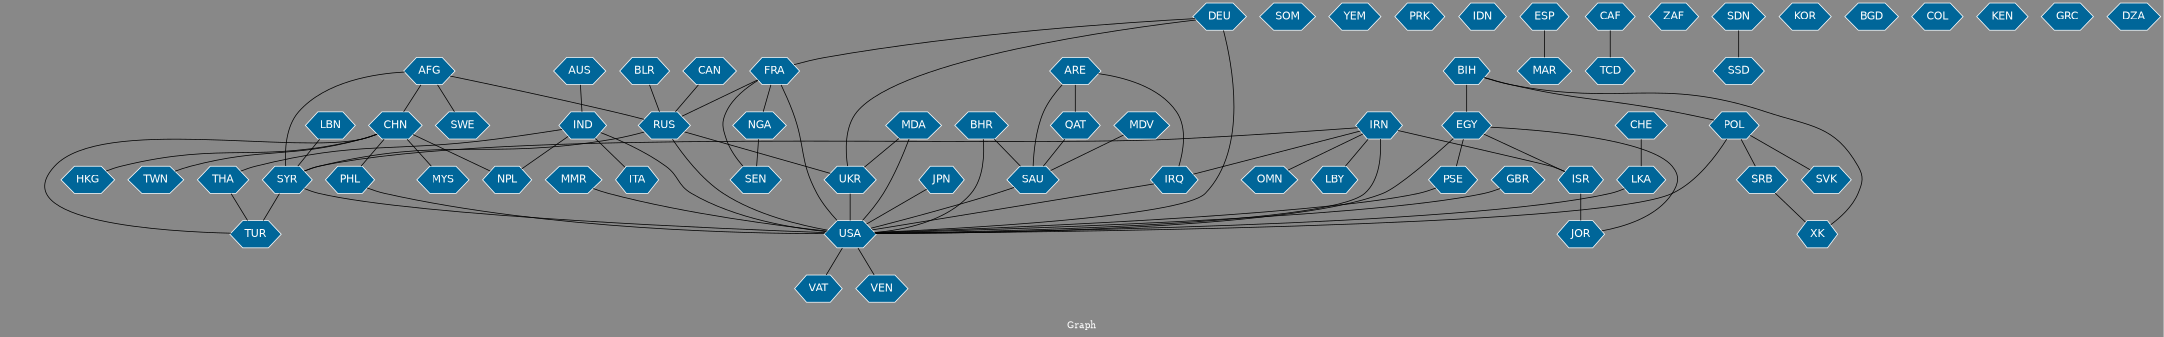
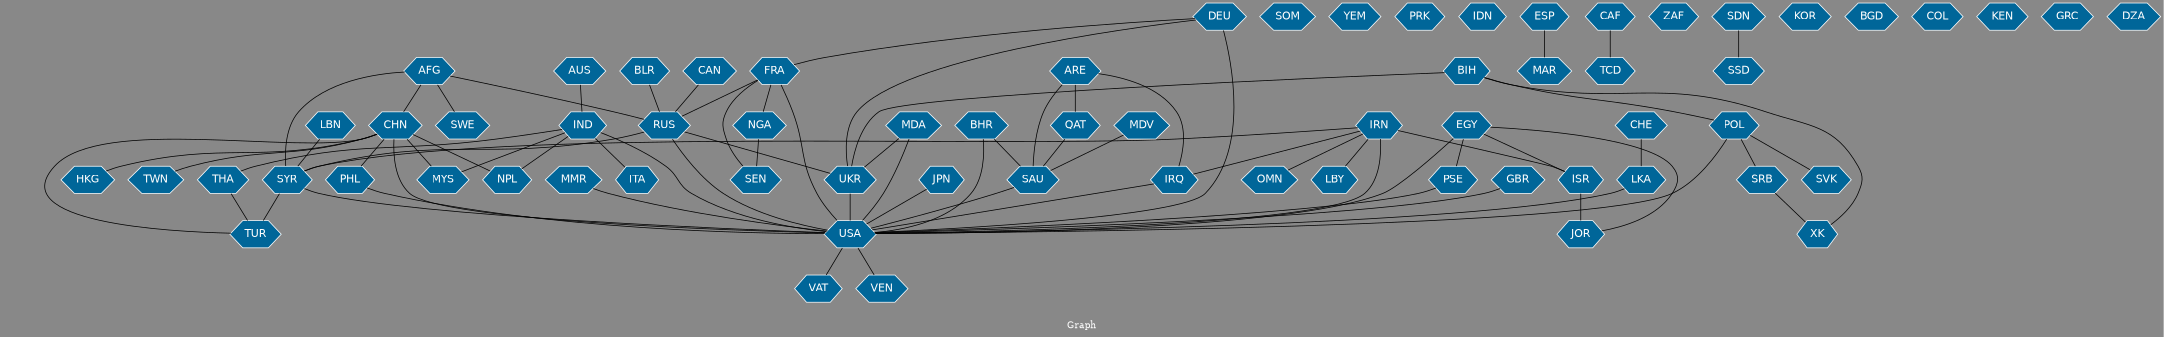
(1467, 98) -> (1130, 88)
none -> (508, 154)
none -> (587, 222)
